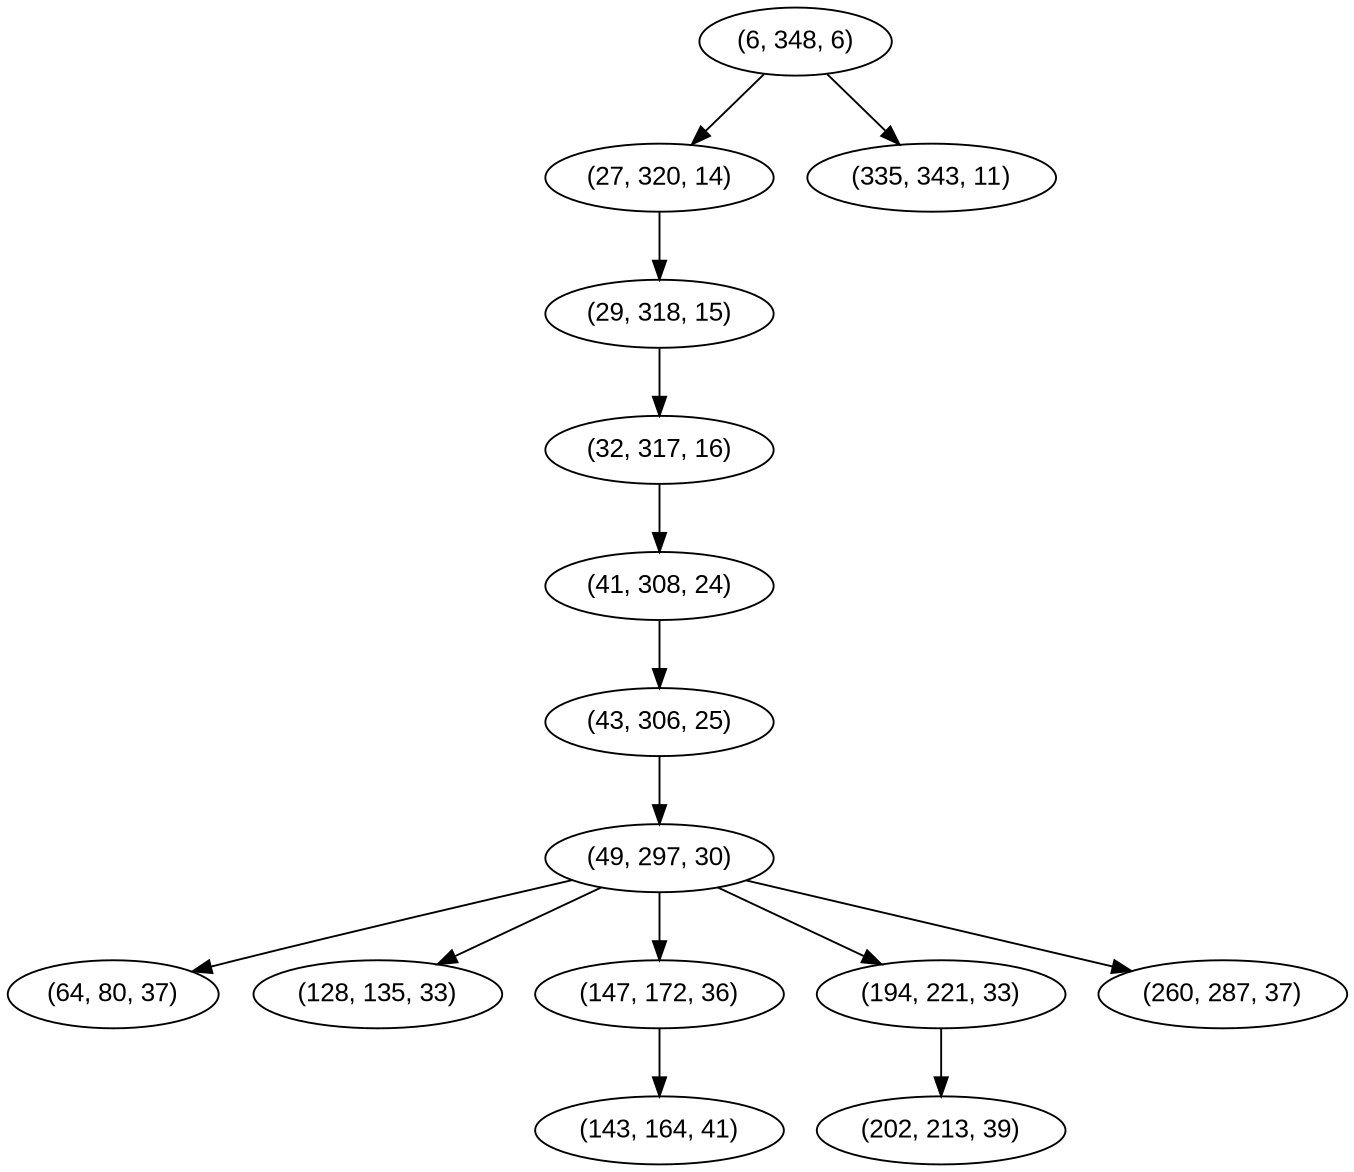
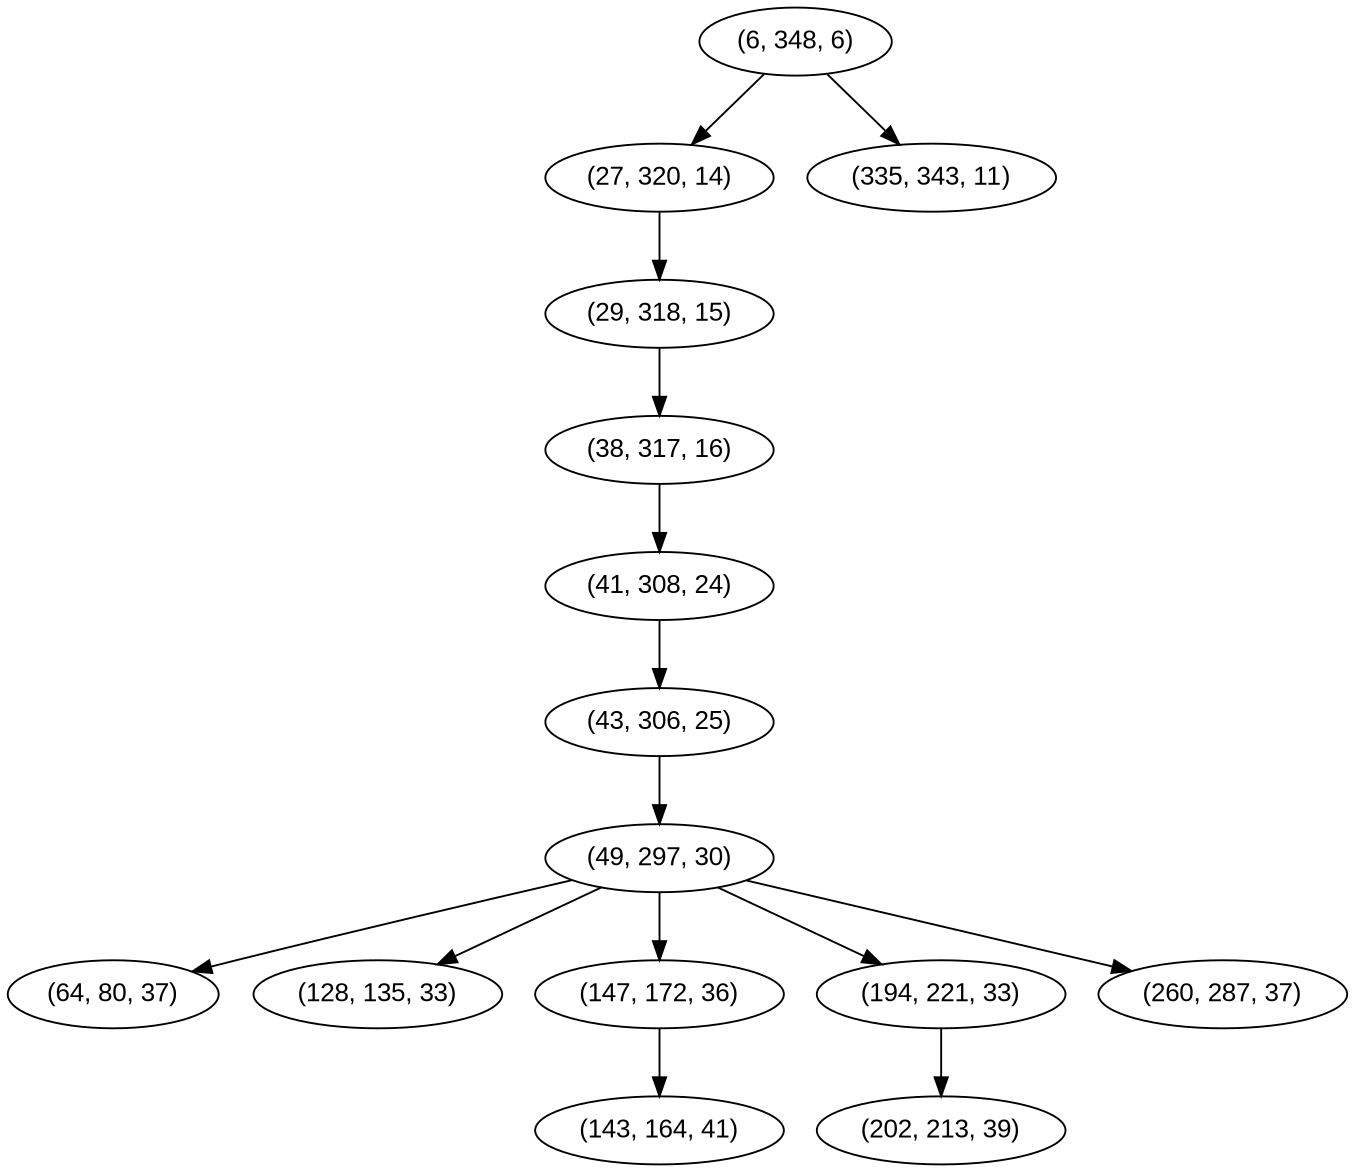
(660, 450) -> (660, 450)
